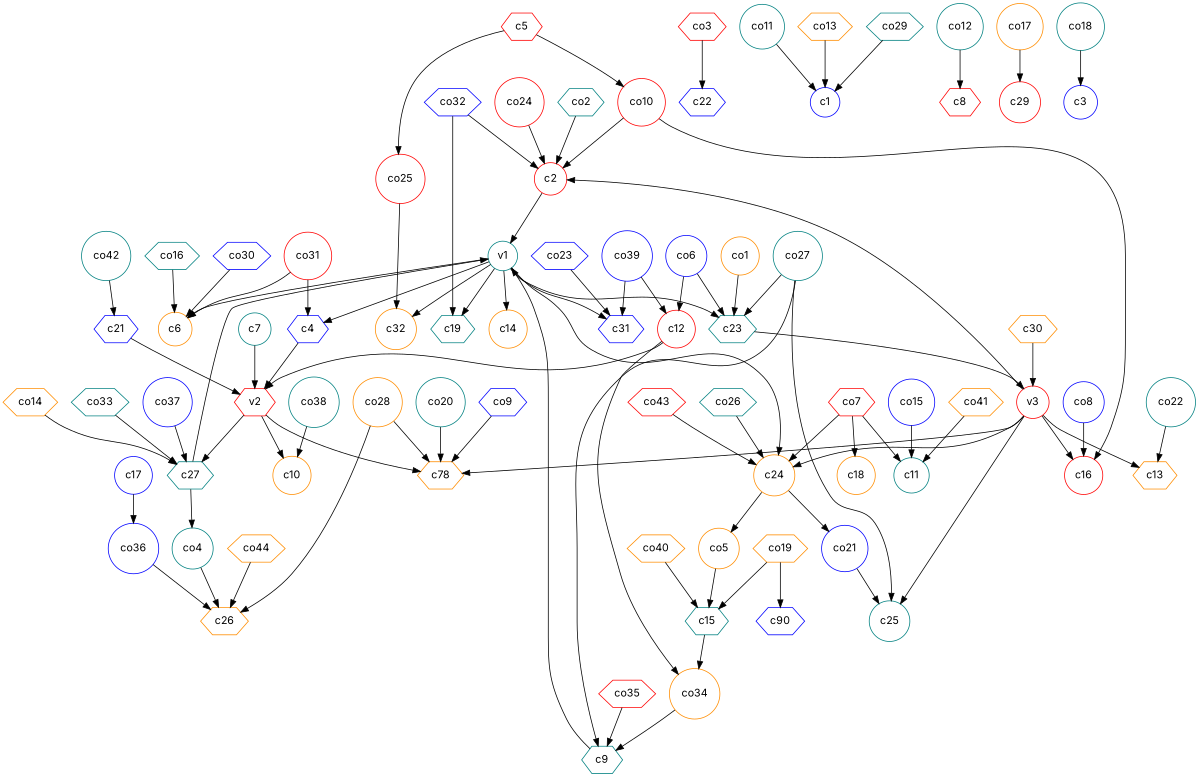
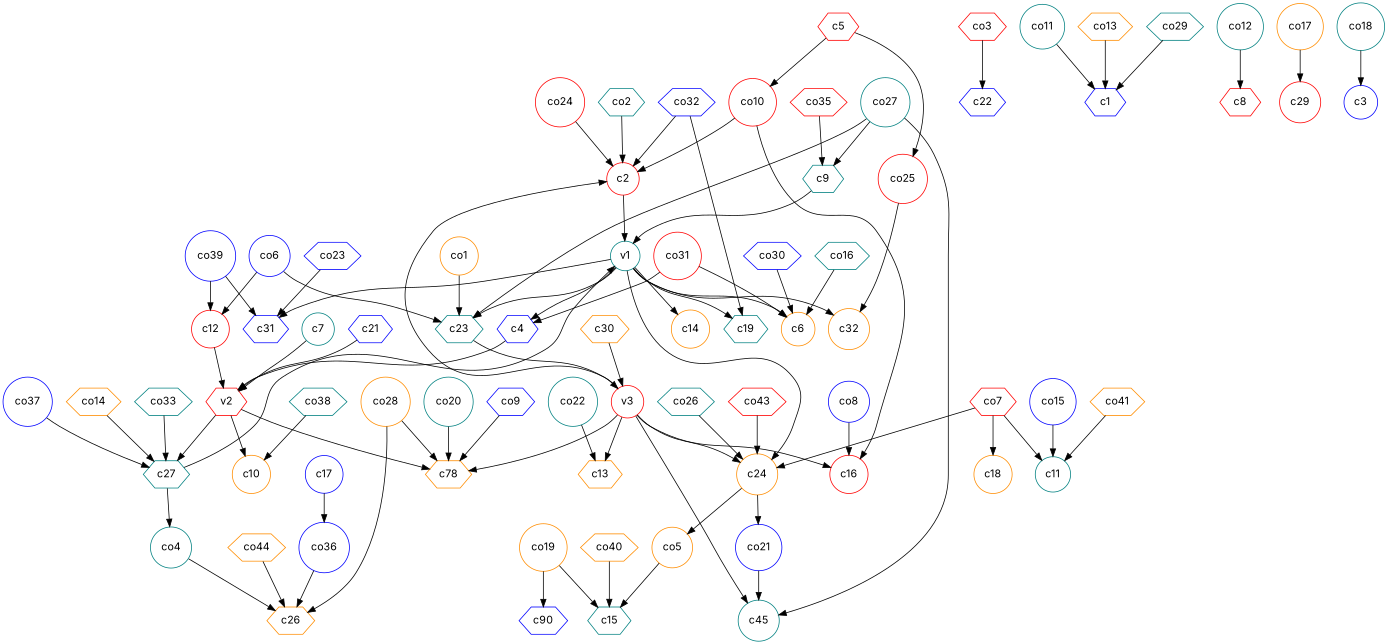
(825, 102) -> (1105, 102)
(106, 256) -> none
(314, 402) -> (318, 402)
(780, 548) -> (543, 548)
(890, 621) -> (759, 621)
(695, 694) -> none
